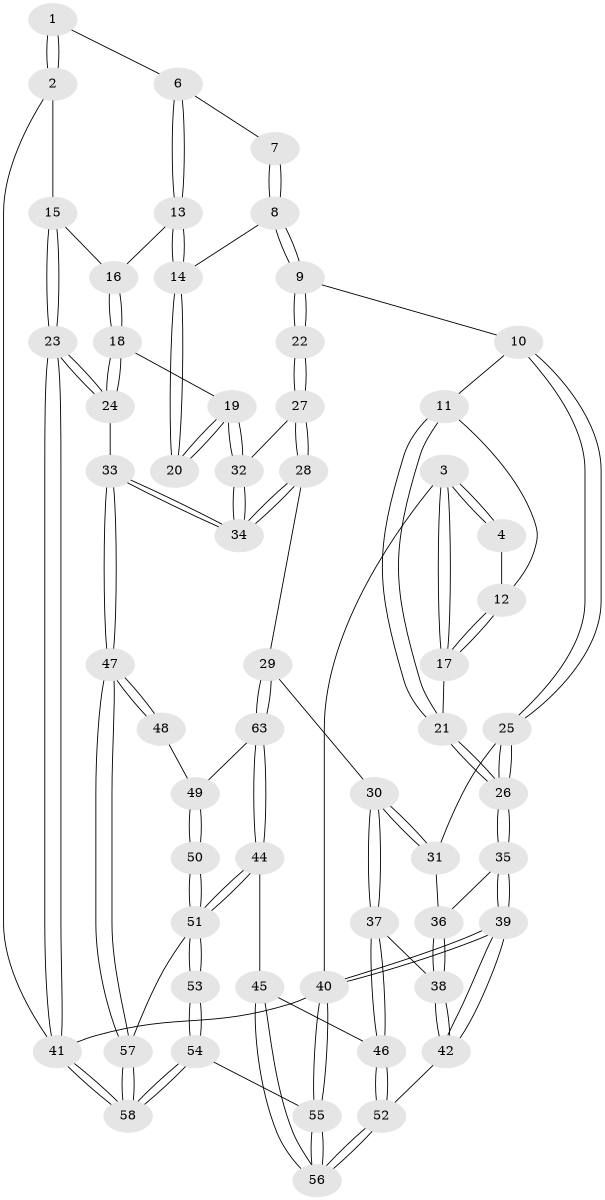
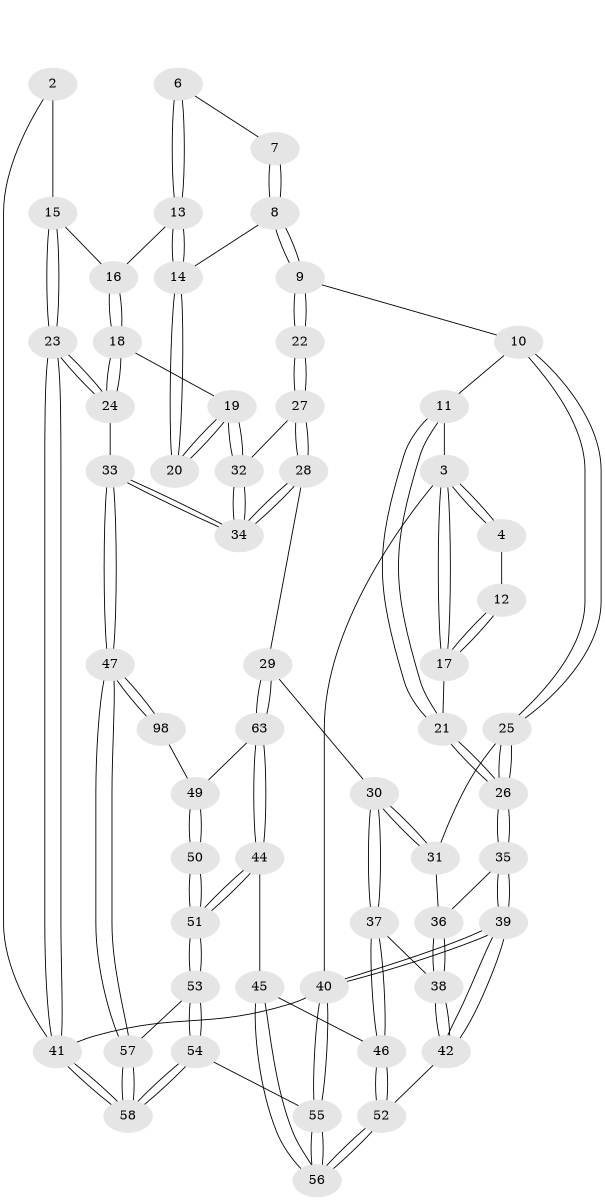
(53, 20) -> none
(523, 496) -> (444, 439)
(161, 729) -> (161, 729)
(156, 985) -> (165, 1017)
